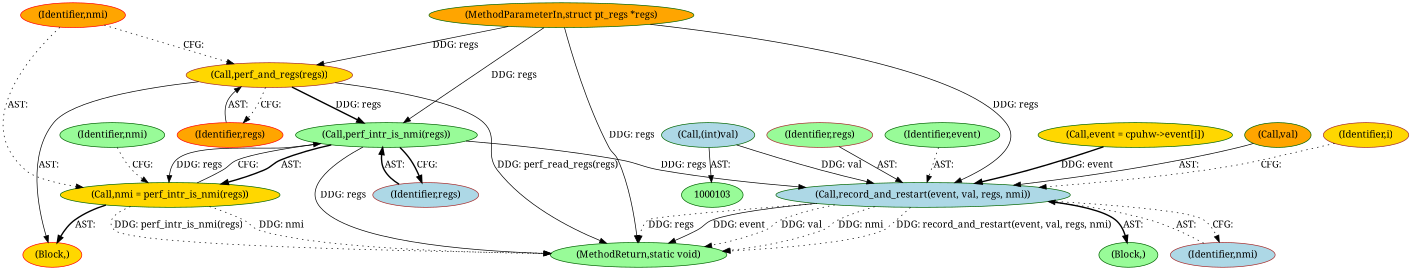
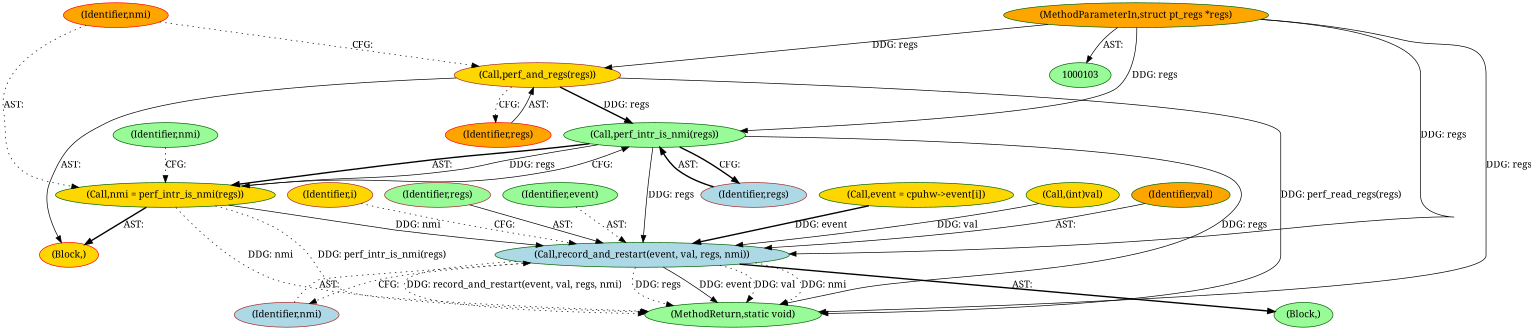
(708, 135) -> (1073, 195)
(1278, 135) -> (1181, 195)
(710, 162) -> (1102, 41)
none -> (382, 228)
